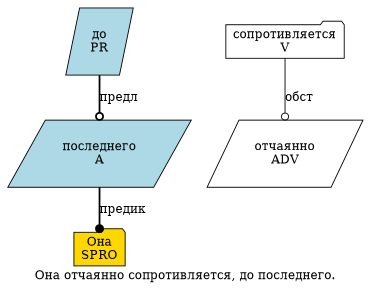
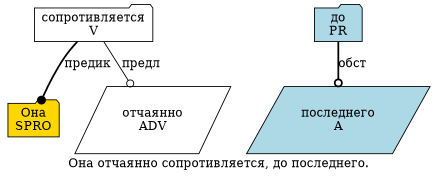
(100, 42) -> (338, 25)
(119, 98) -> (352, 64)
(299, 98) -> (141, 64)
(100, 206) -> (58, 68)
